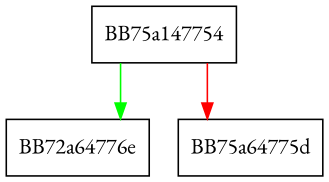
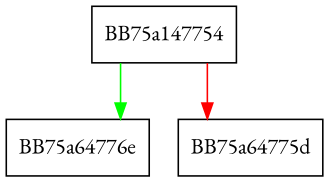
(78, 148) -> (78, 148)
